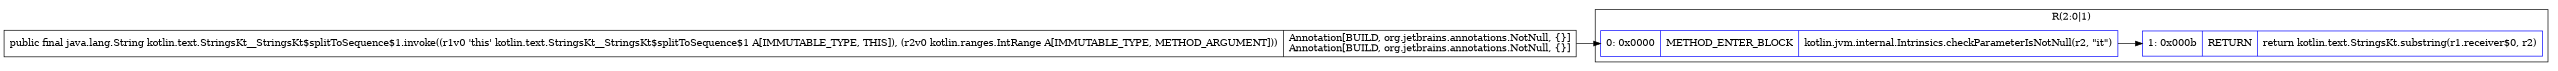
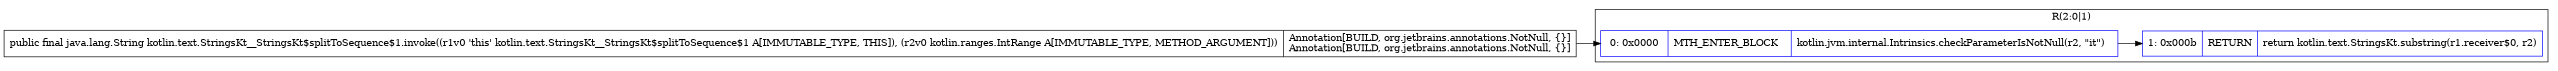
(1730, 43) -> (1726, 43)
